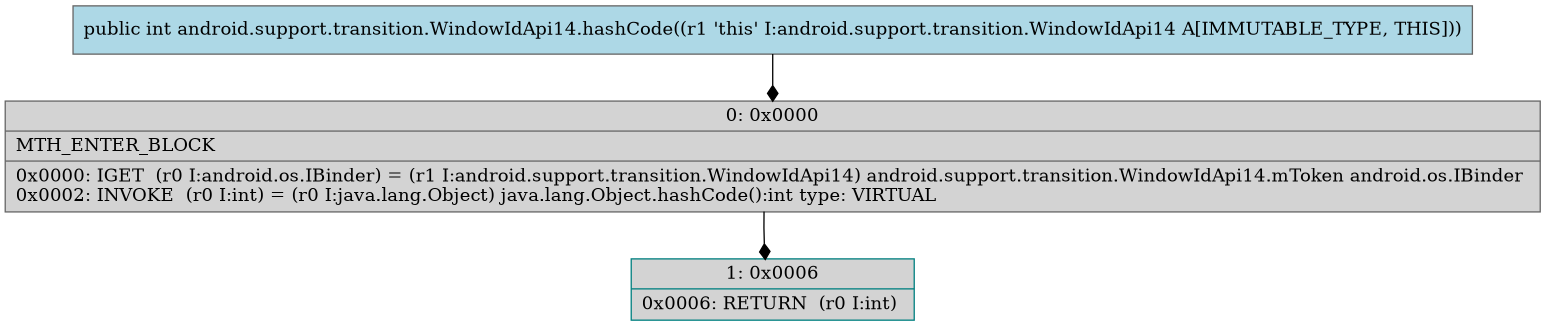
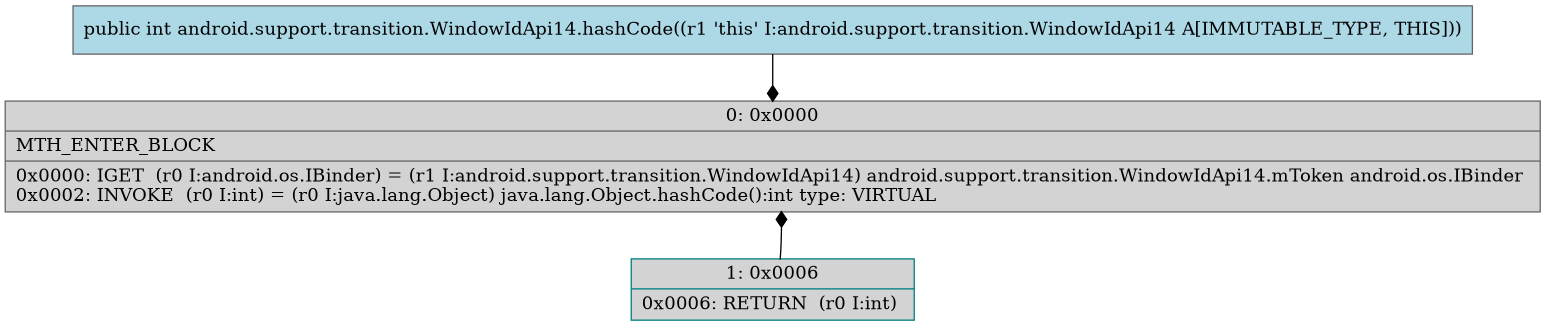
(764, 228) -> (781, 244)
